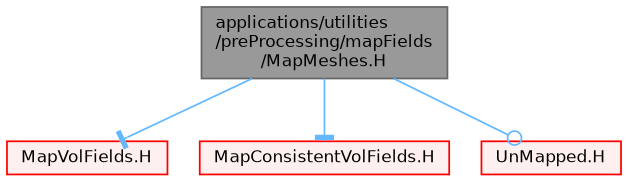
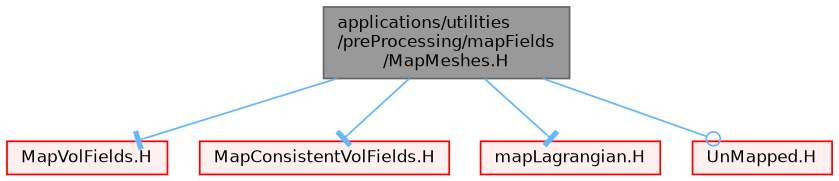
none -> (570, 158)
